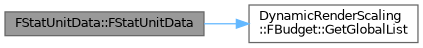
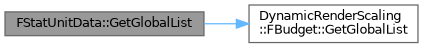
(104, 24) -> (104, 24)
